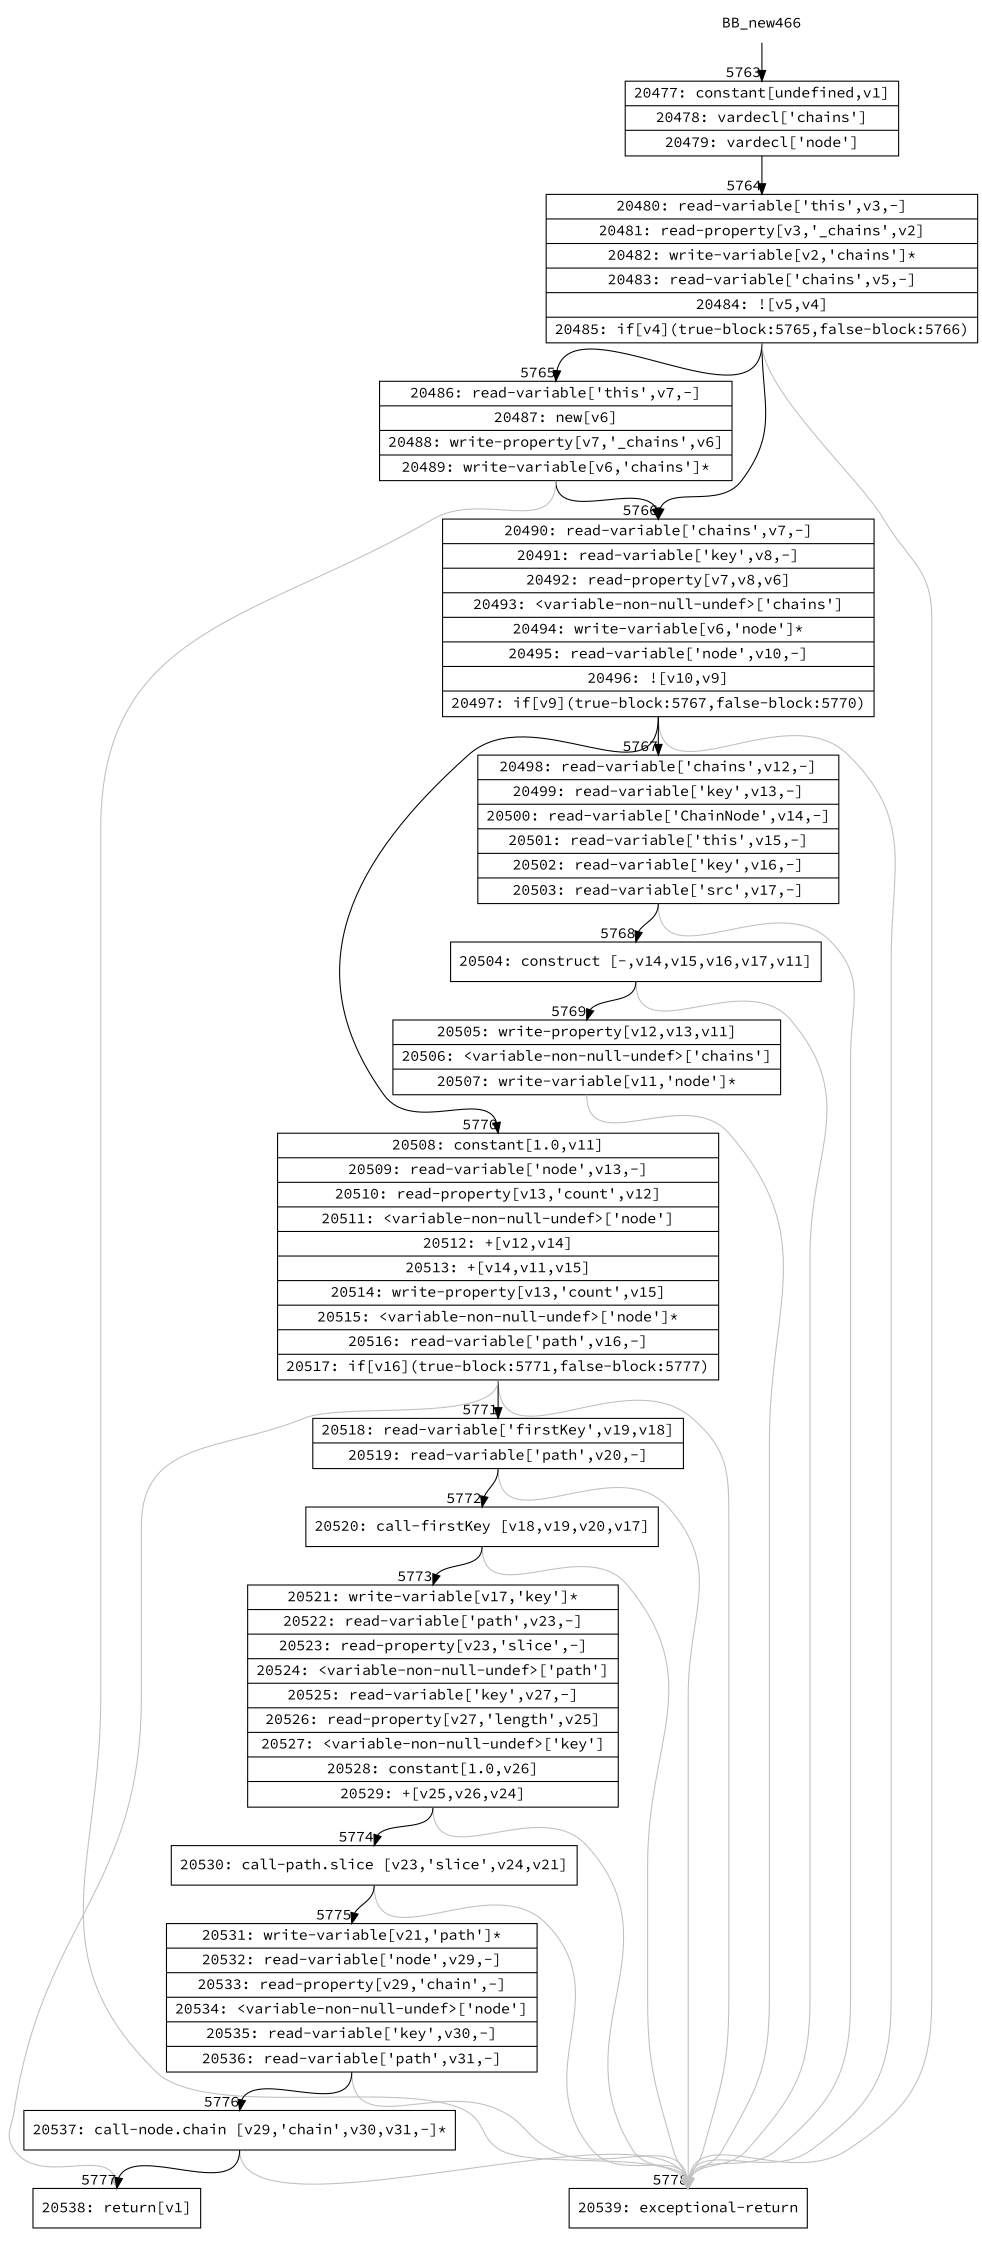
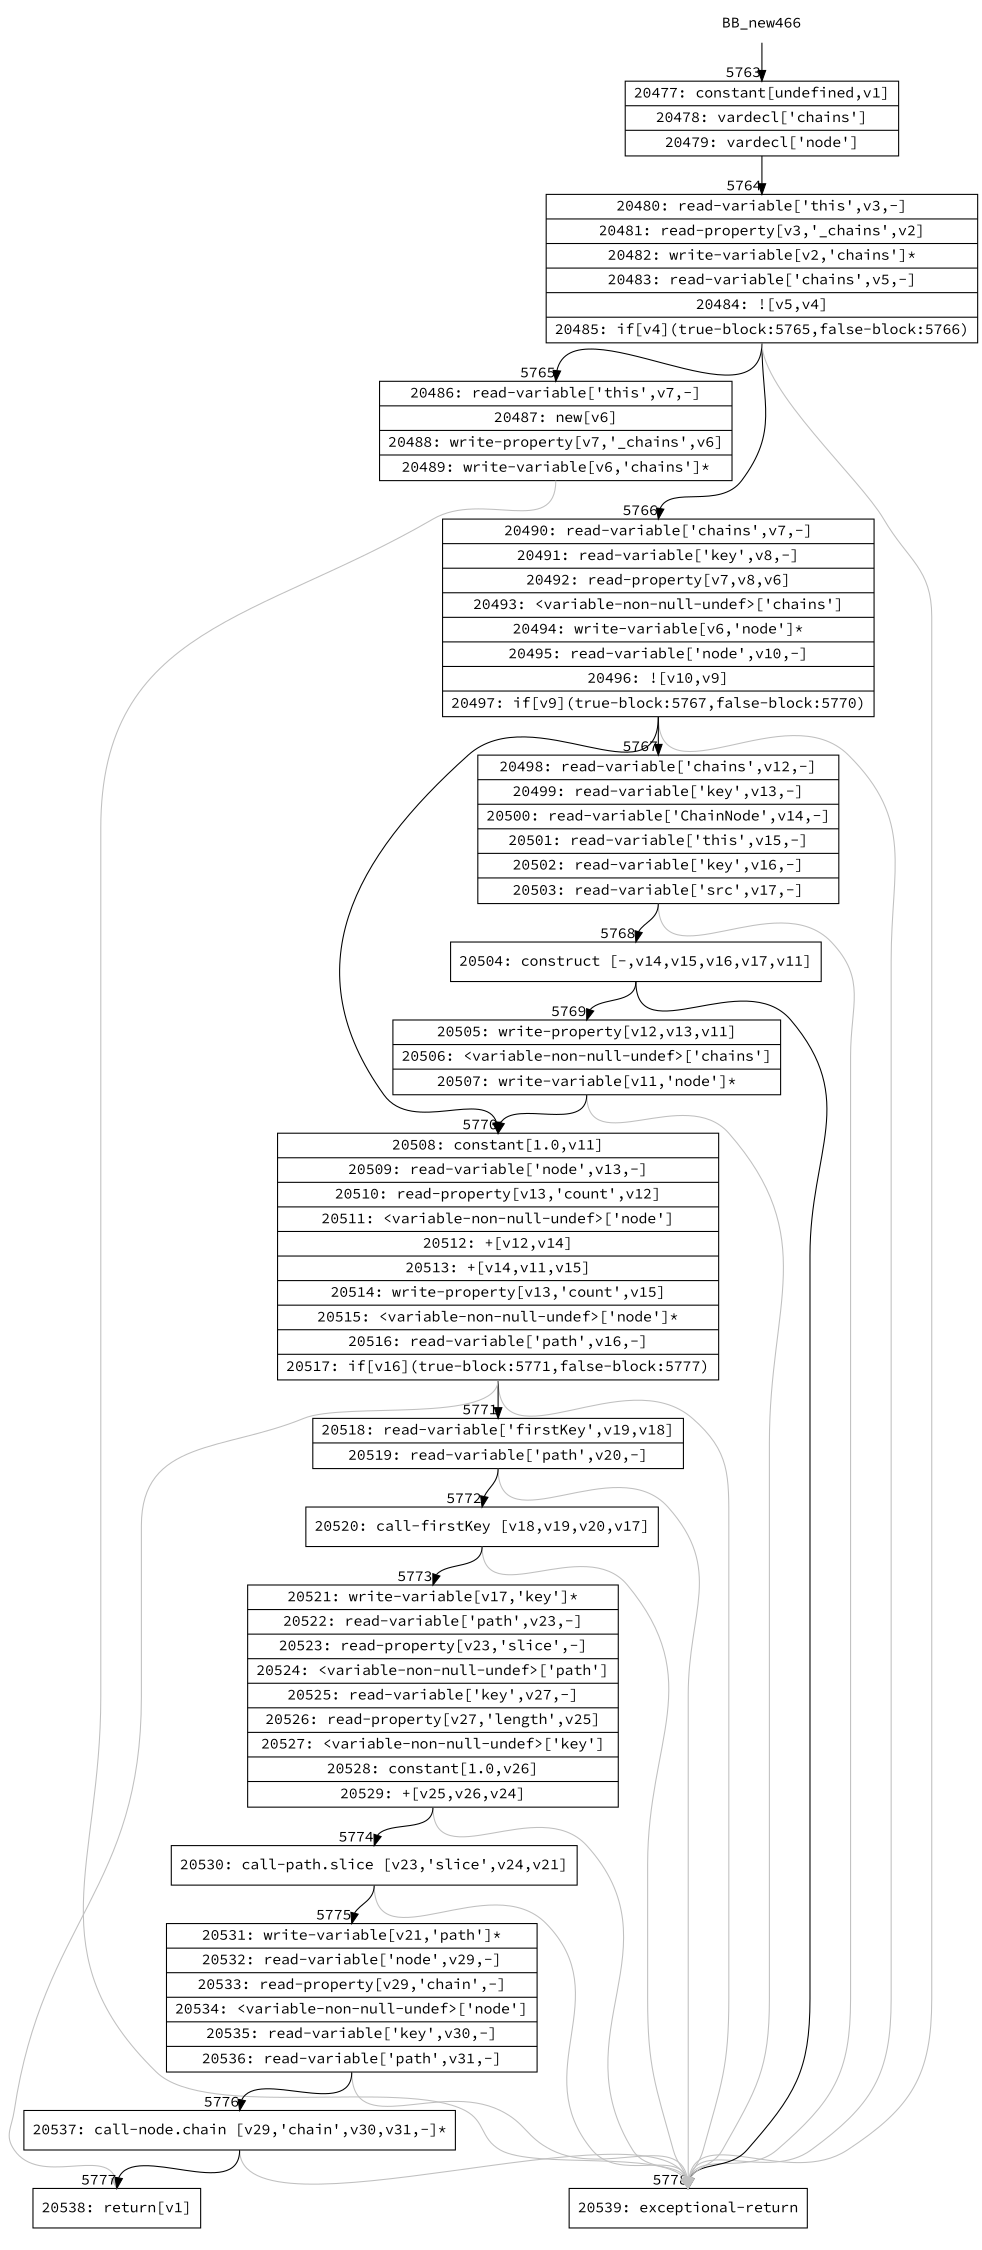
(602, 500) -> none
none -> (548, 1114)
(810, 1532) -> (810, 1532)
